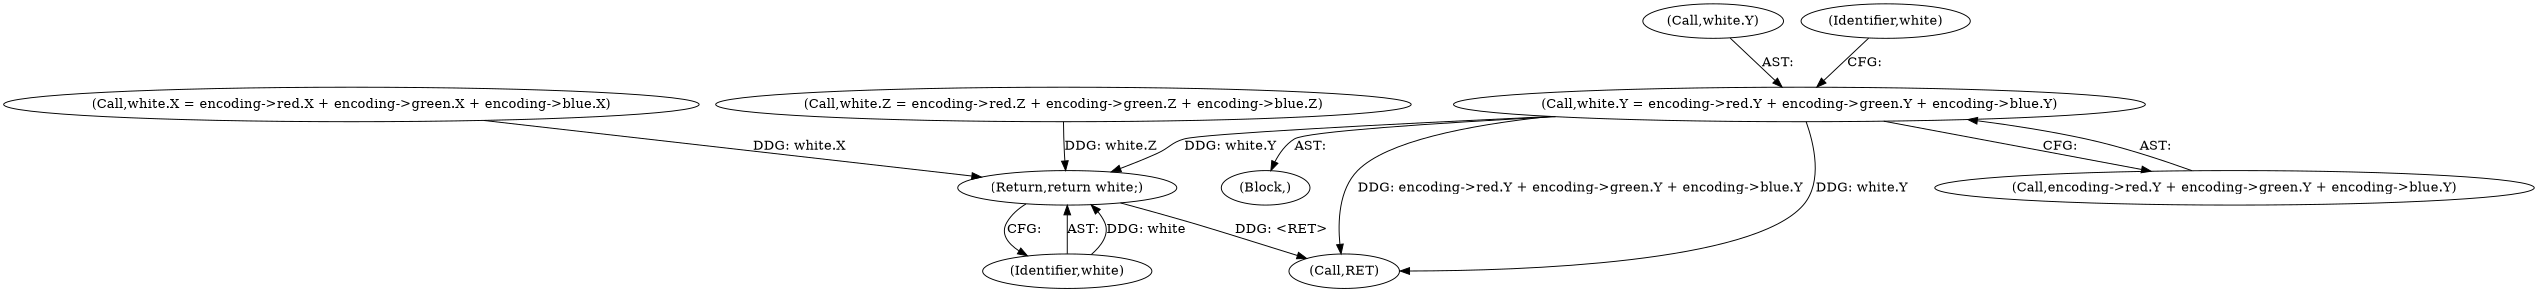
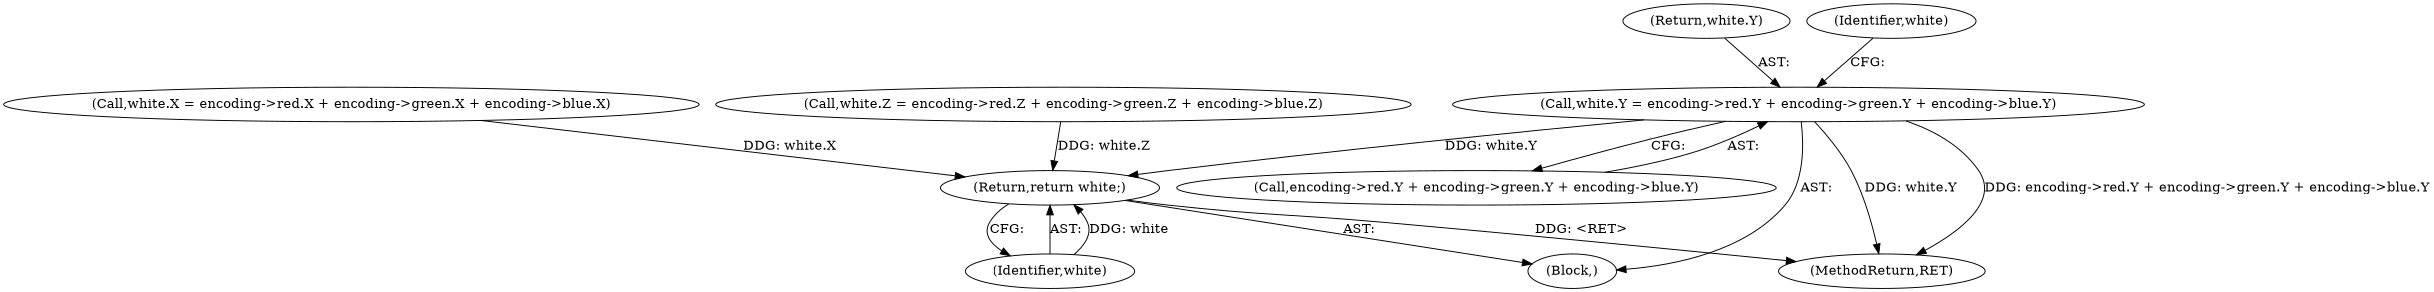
(1713, 21) -> (1707, 21)
none -> (1324, 231)
(1344, 271) -> (1882, 271)
